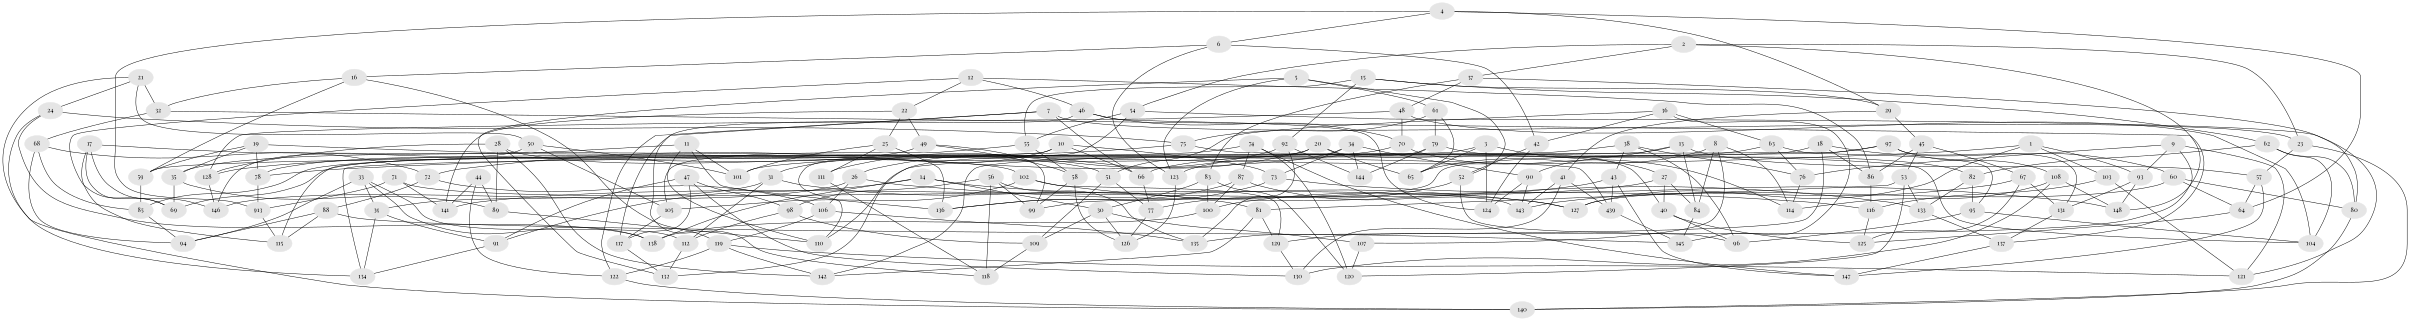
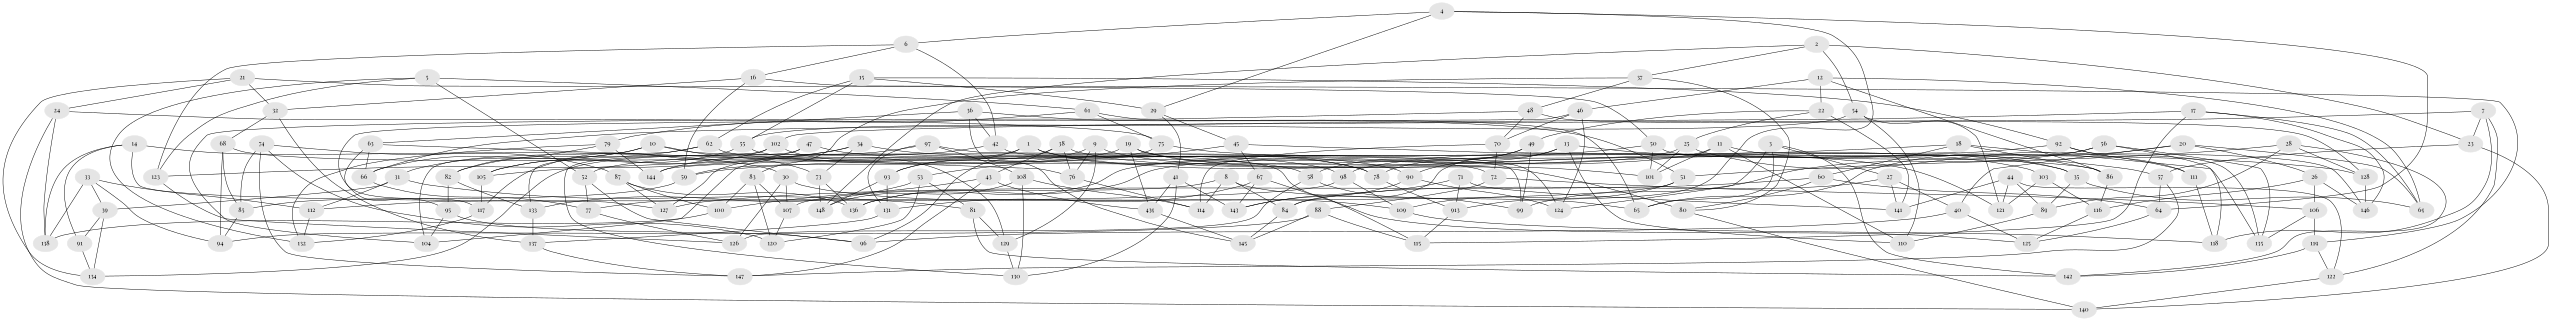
(1155, 196) -> (766, 190)
(587, 201) -> none
(1480, 266) -> (2006, 191)
